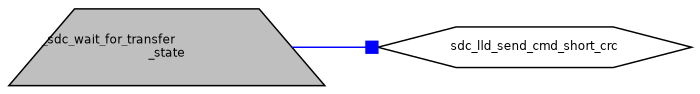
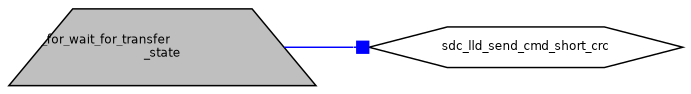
(167, 47) -> (162, 47)
